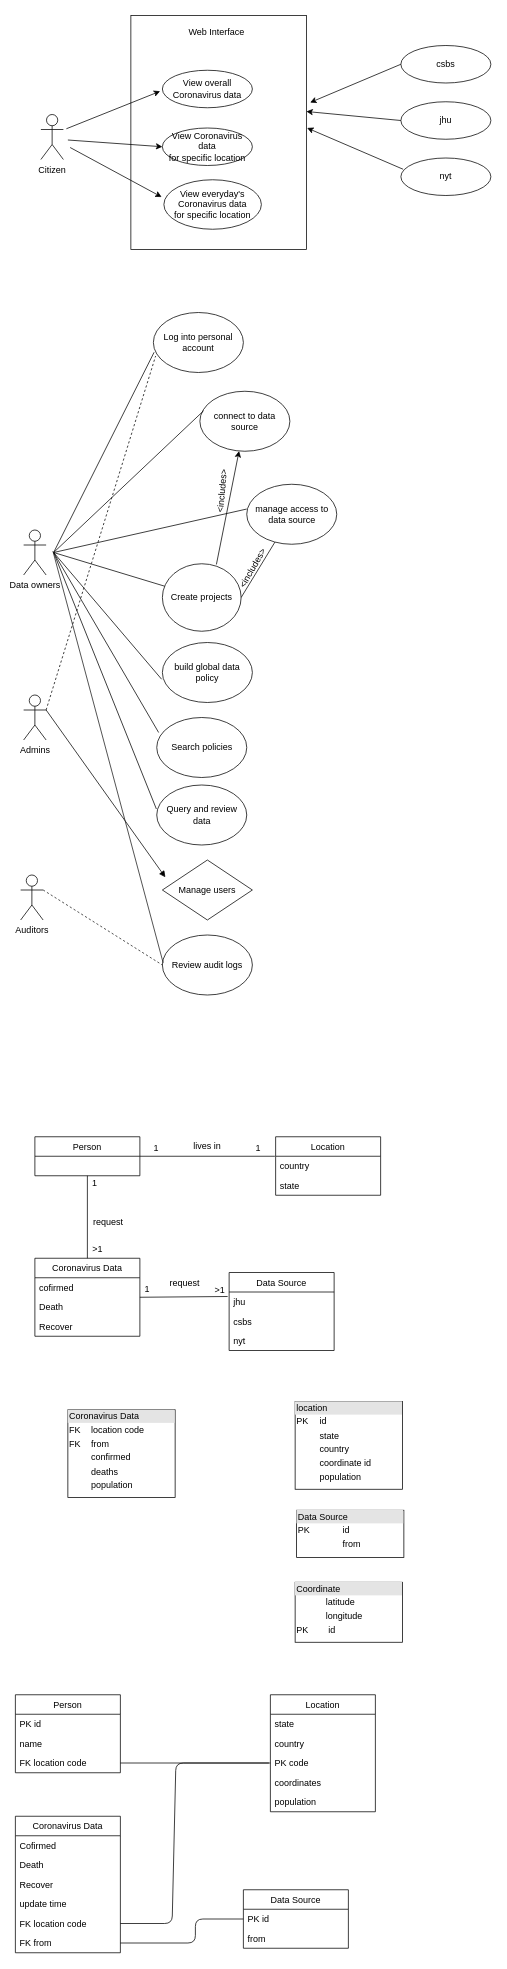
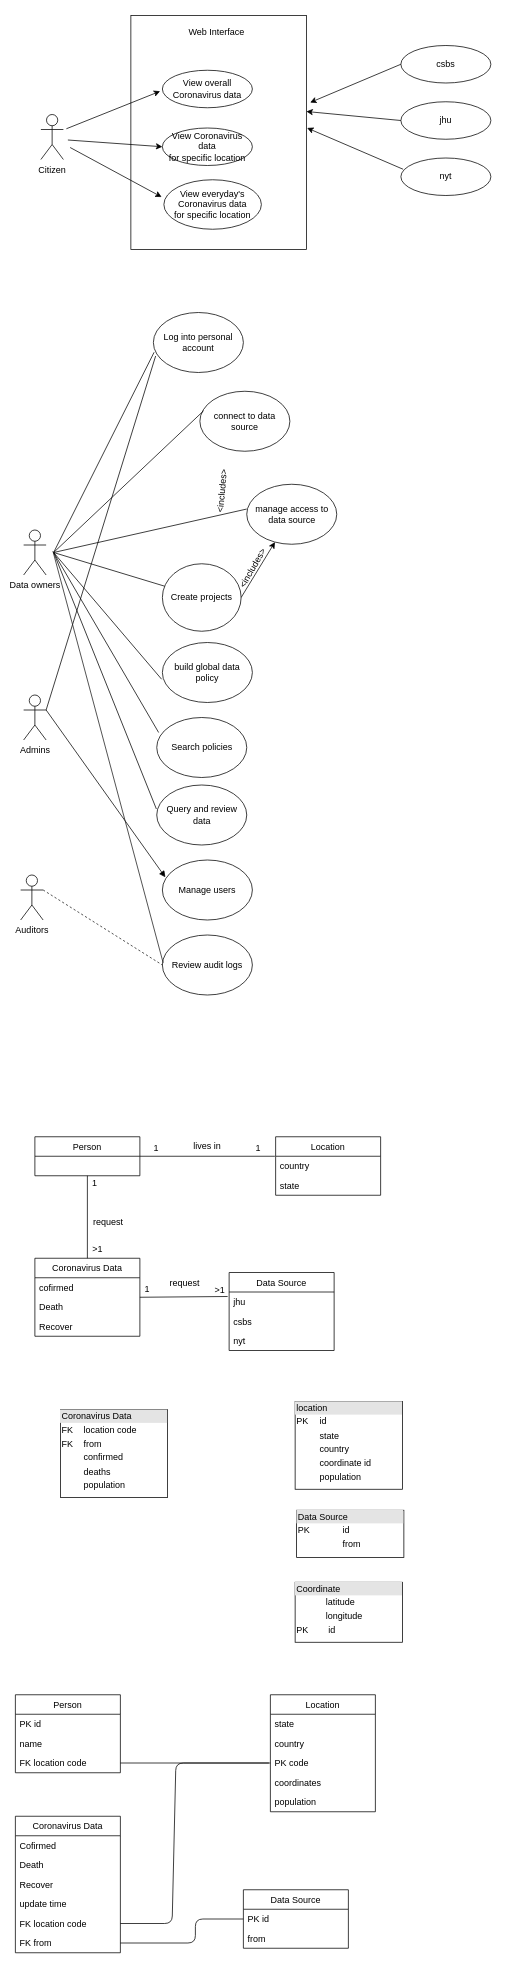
(227, 510) -> none
(273, 545) -> (271, 548)
(79, 604) -> (79, 604)
(207, 890) -> (207, 890)
(122, 1454) -> (114, 1454)
